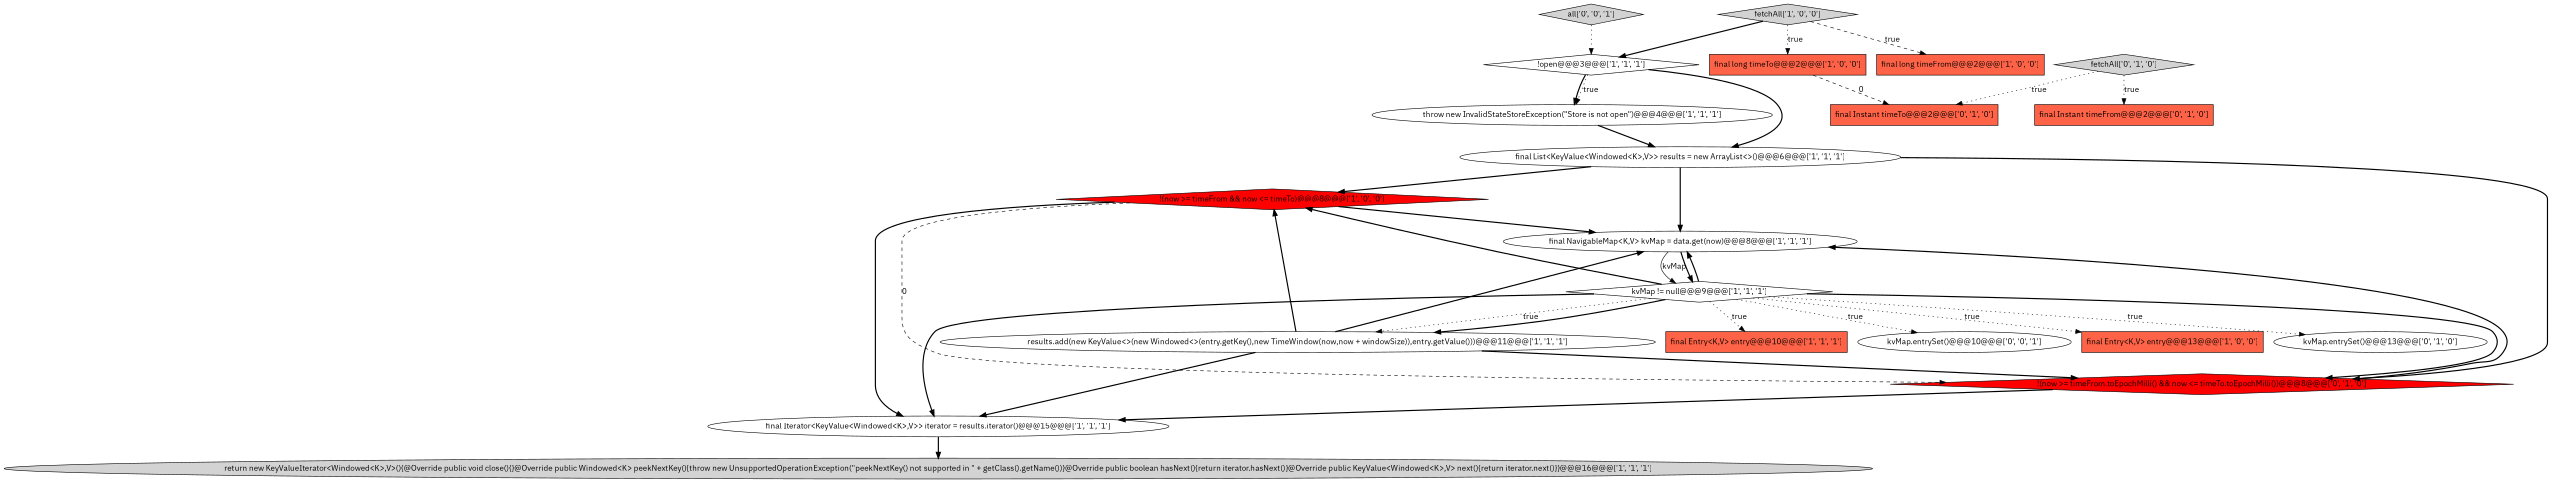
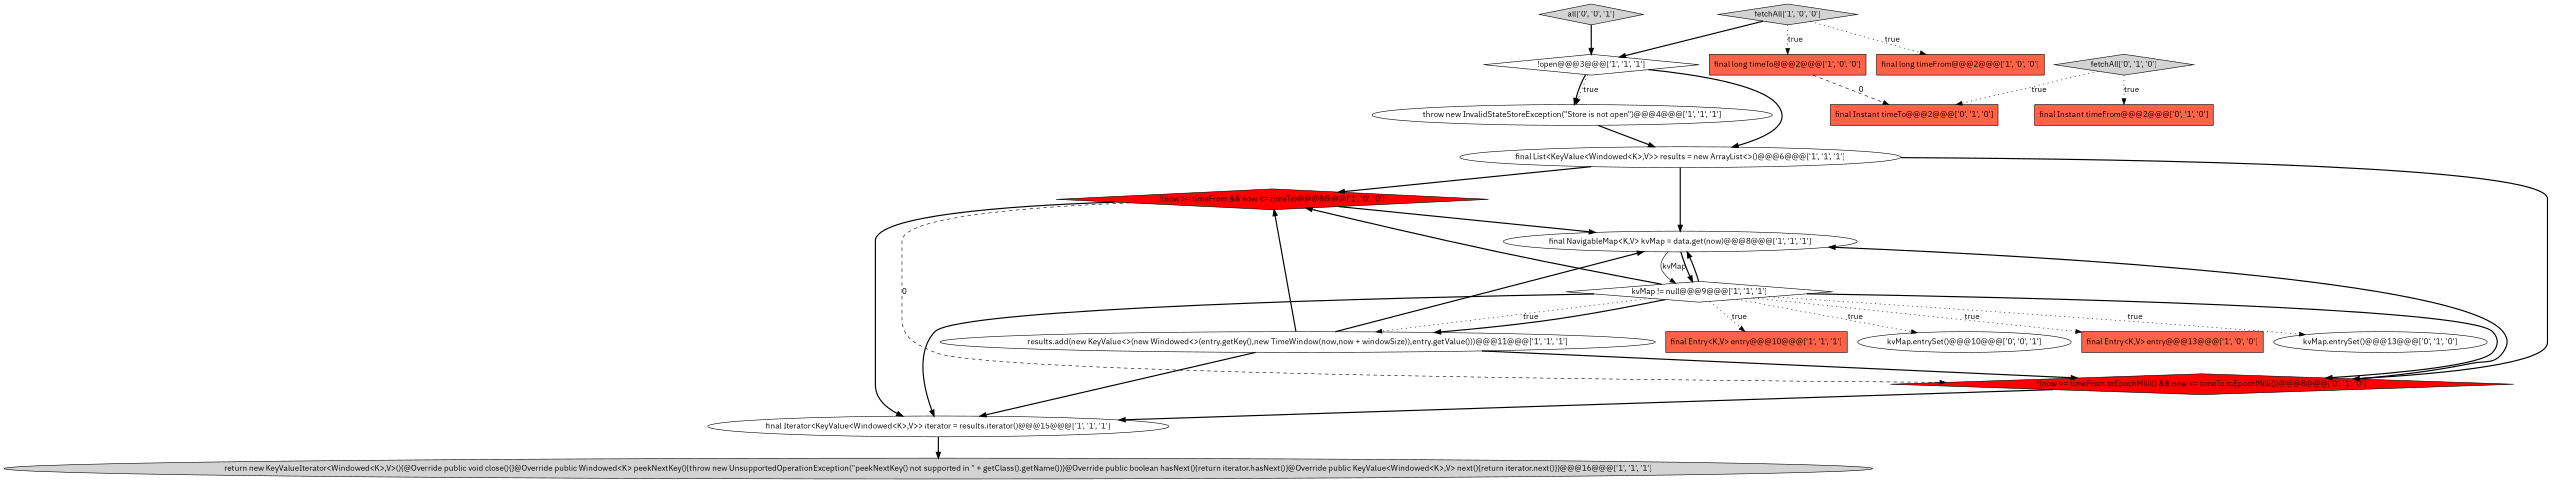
(1591, 37) -> (1591, 37)
(1865, 37) -> (1865, 37)
